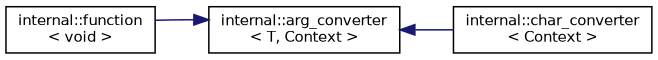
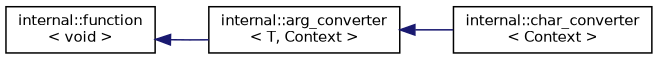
(175, 20) -> (190, 40)
